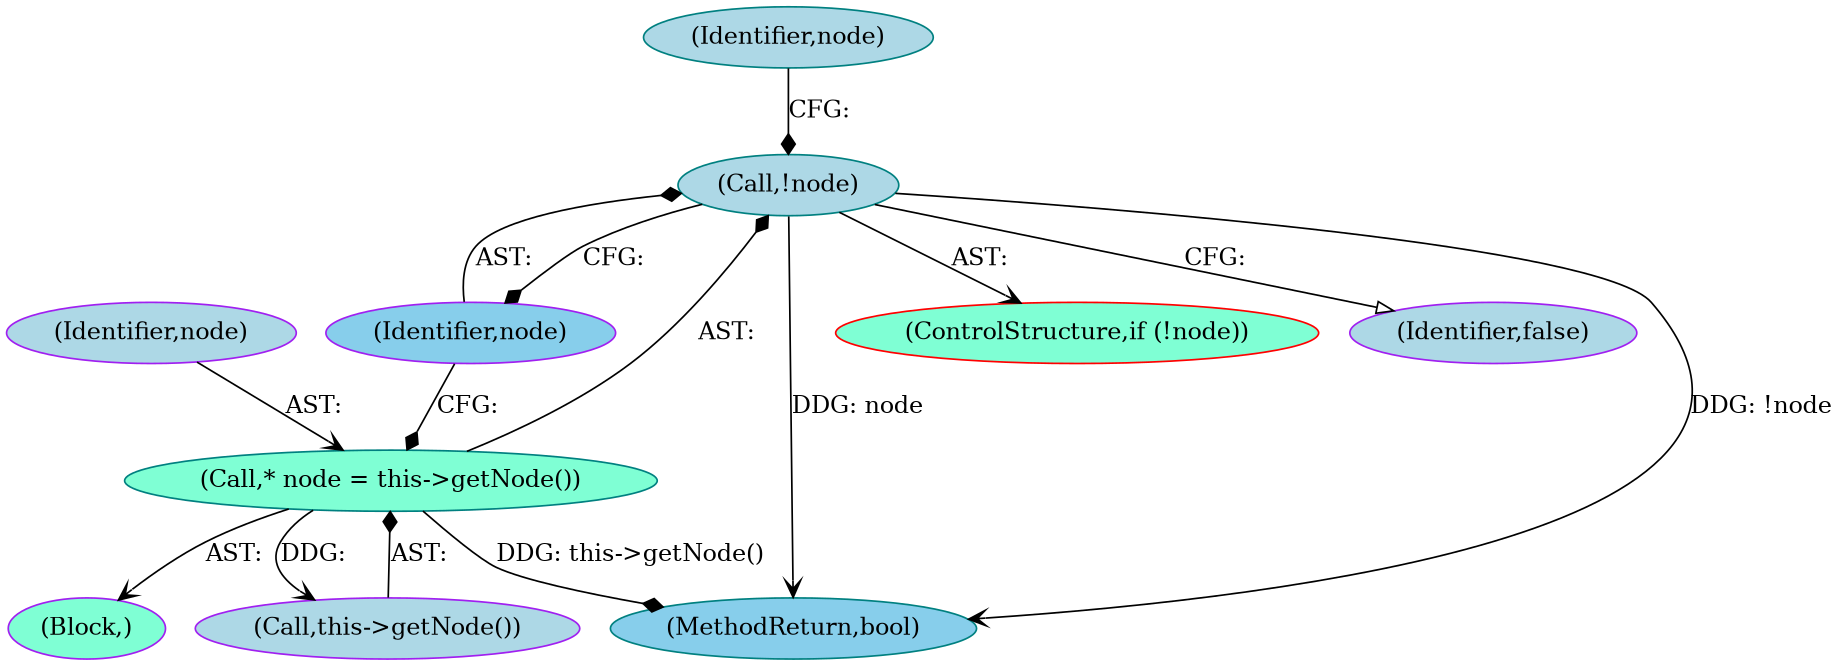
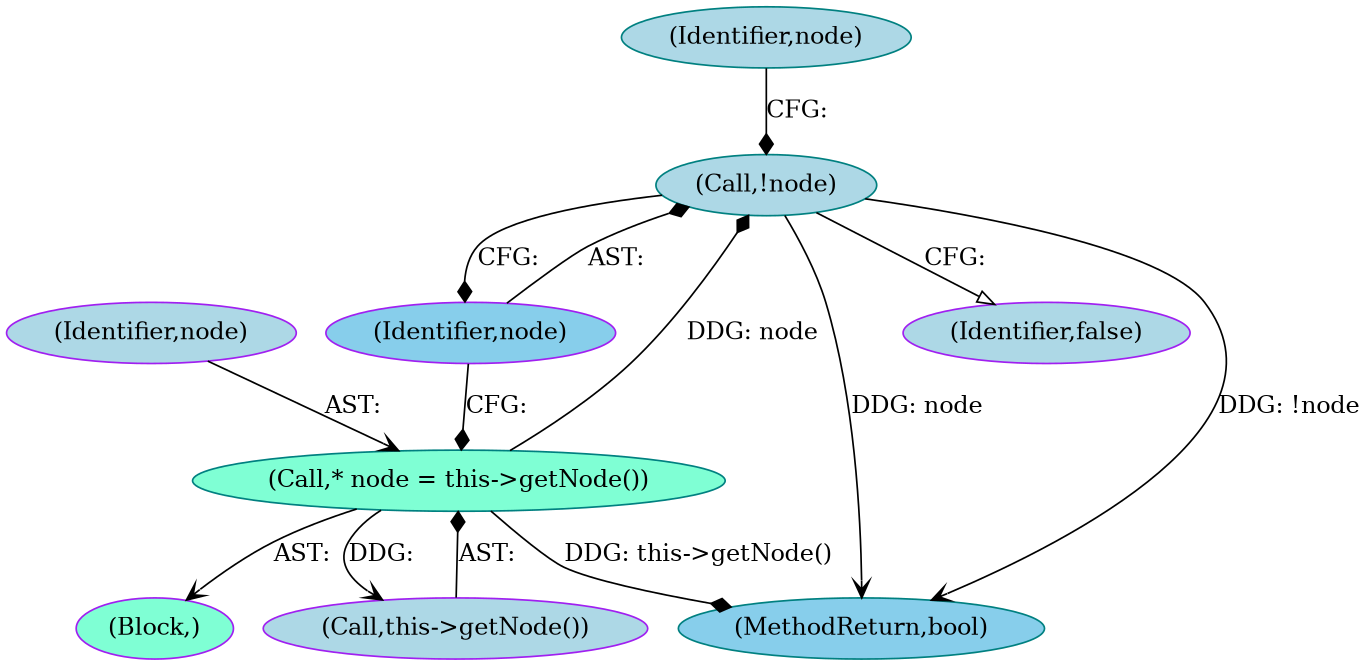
(731, 333) -> (753, 333)
(1077, 333) -> none
